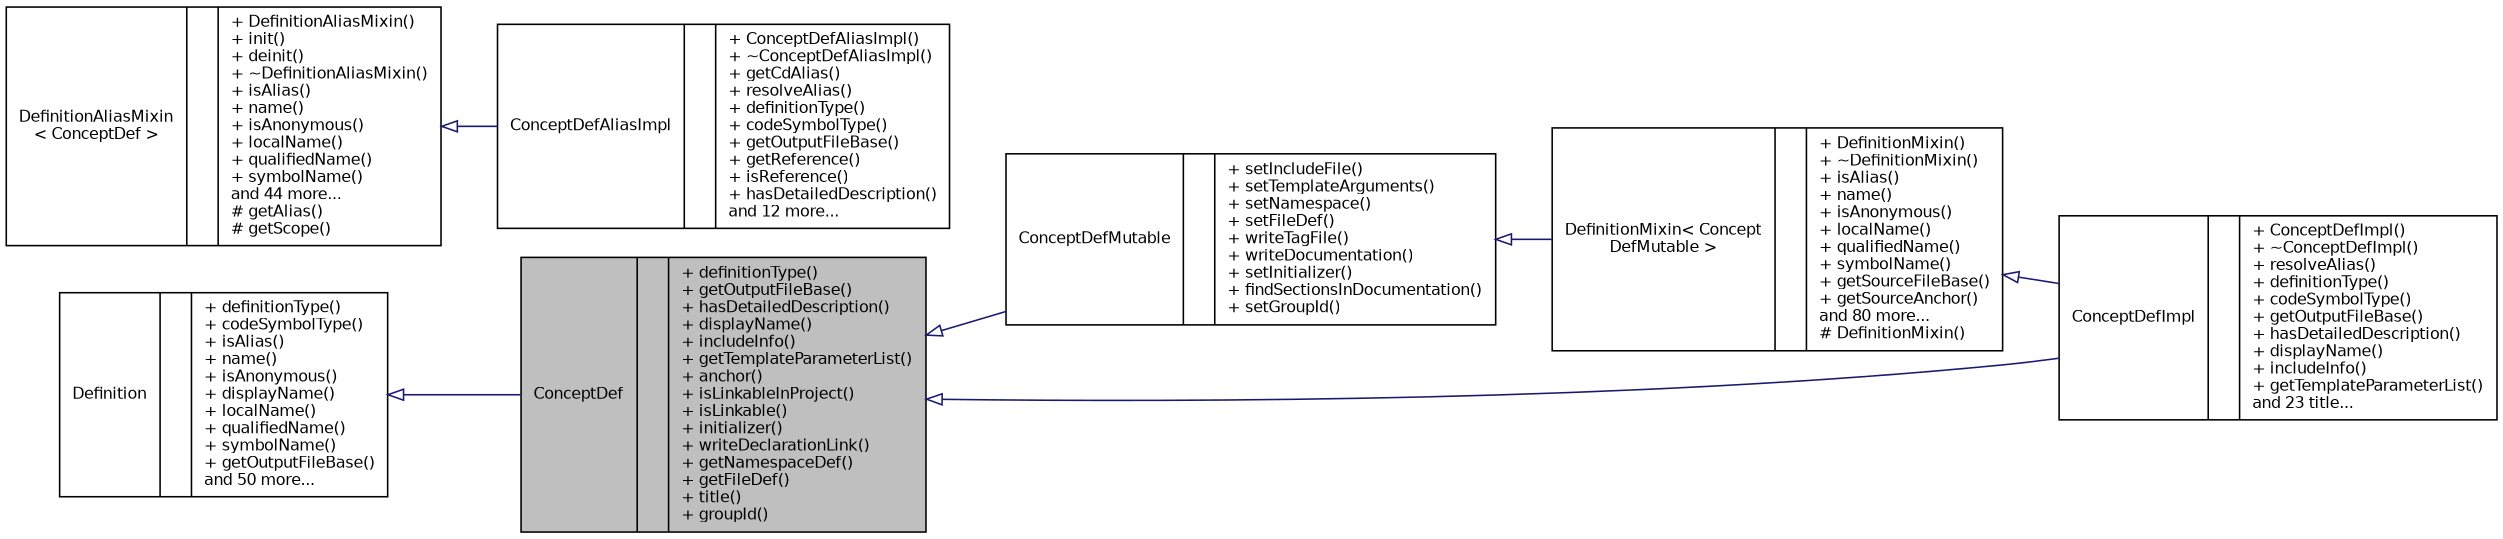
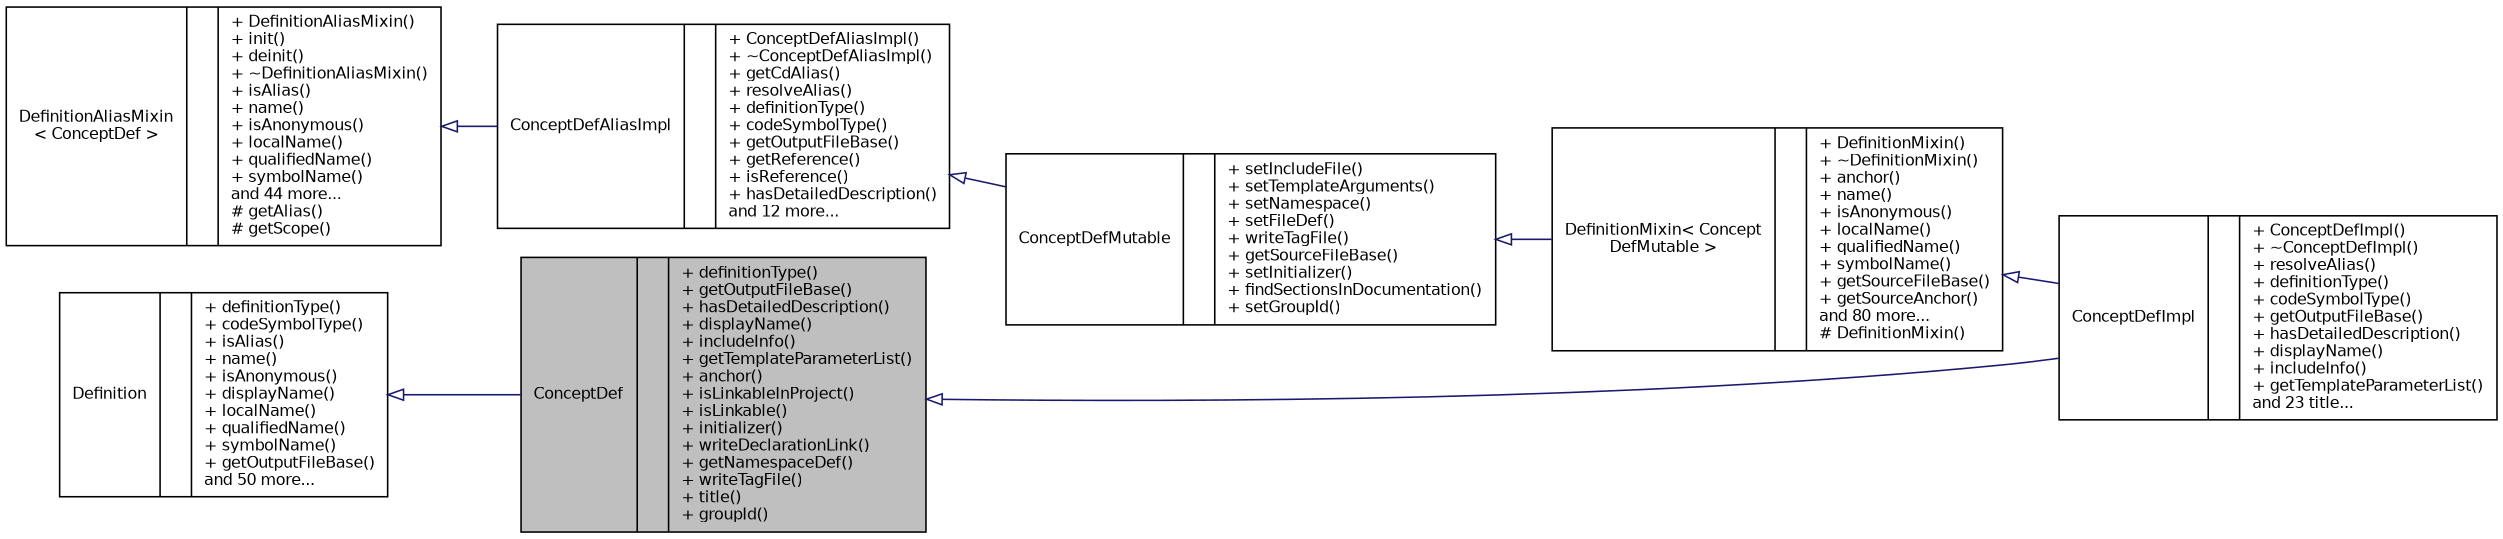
(1860, 178) -> (1860, 178)
(1321, 256) -> (1313, 256)
(974, 321) -> (986, 183)
(736, 480) -> (742, 480)
